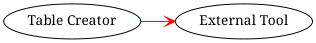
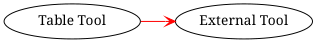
(72, 21) -> (72, 21)
